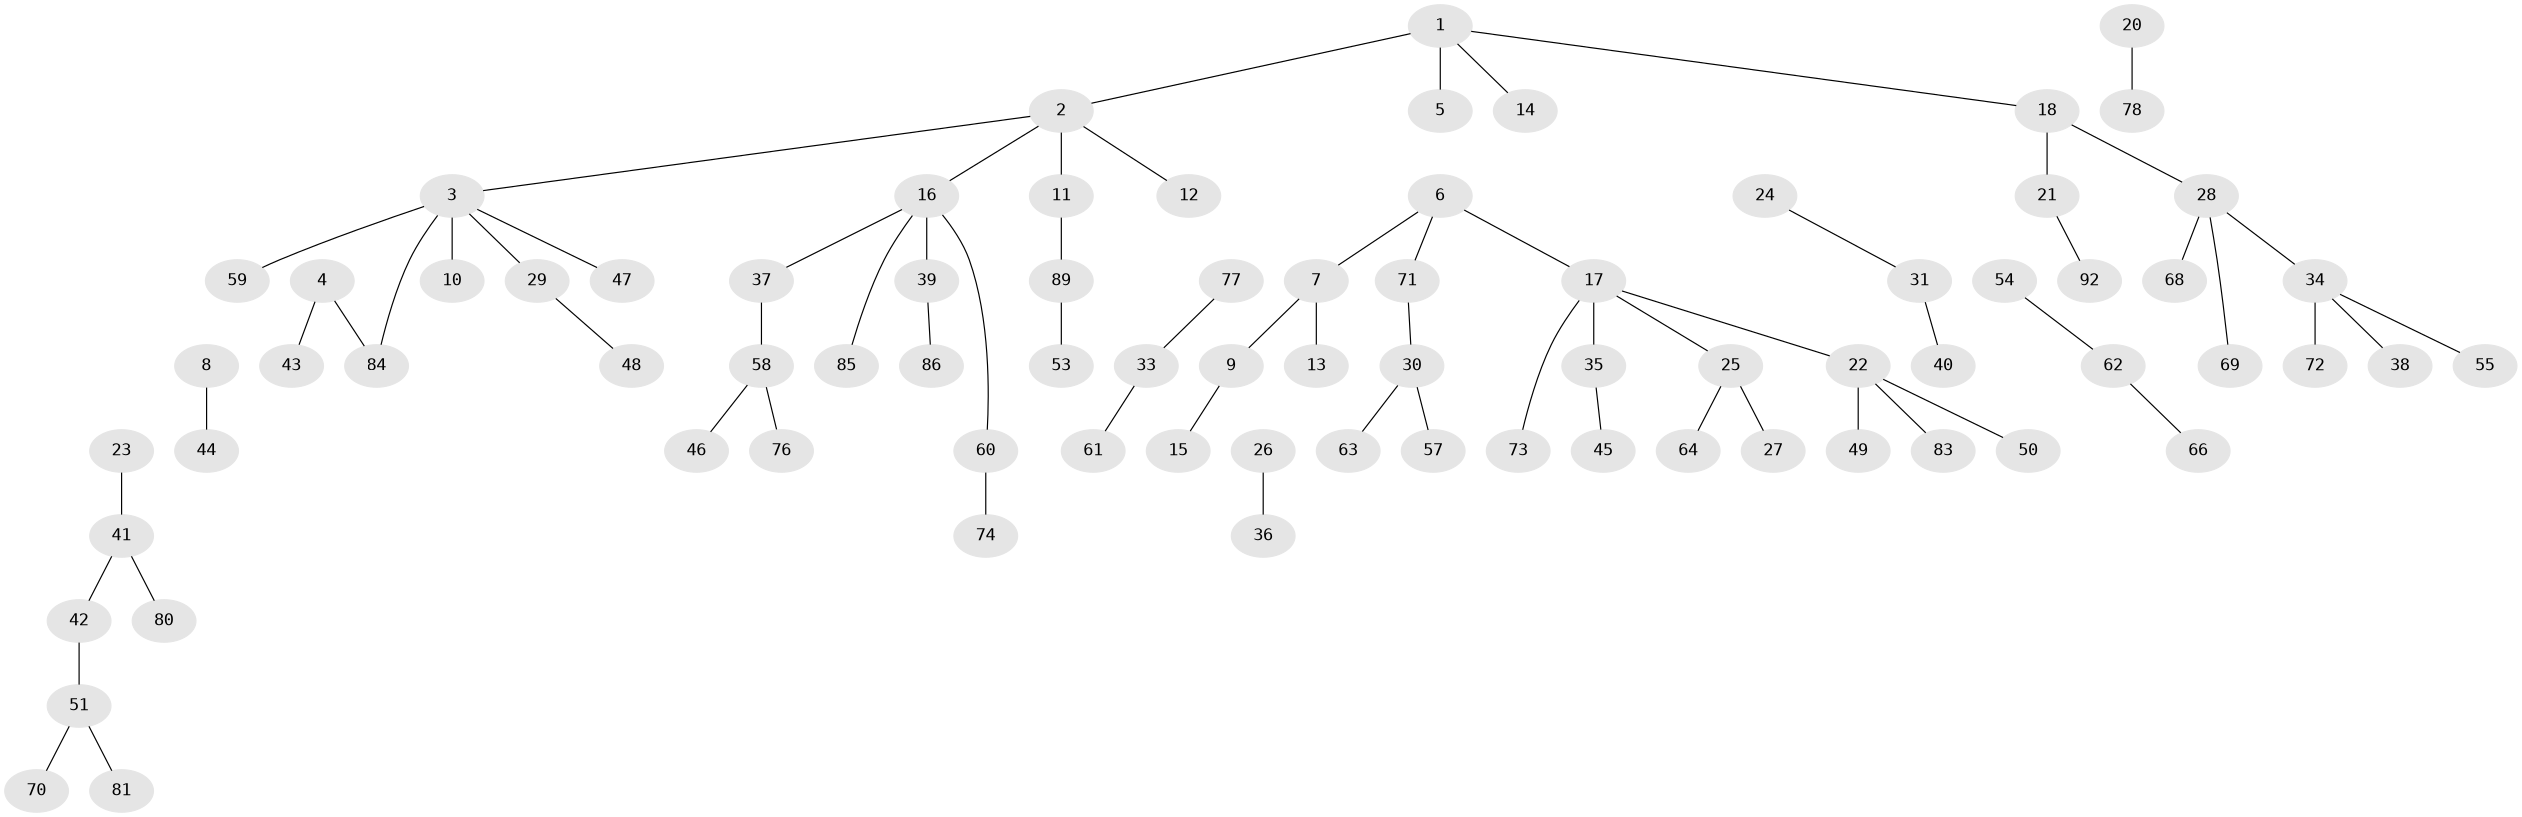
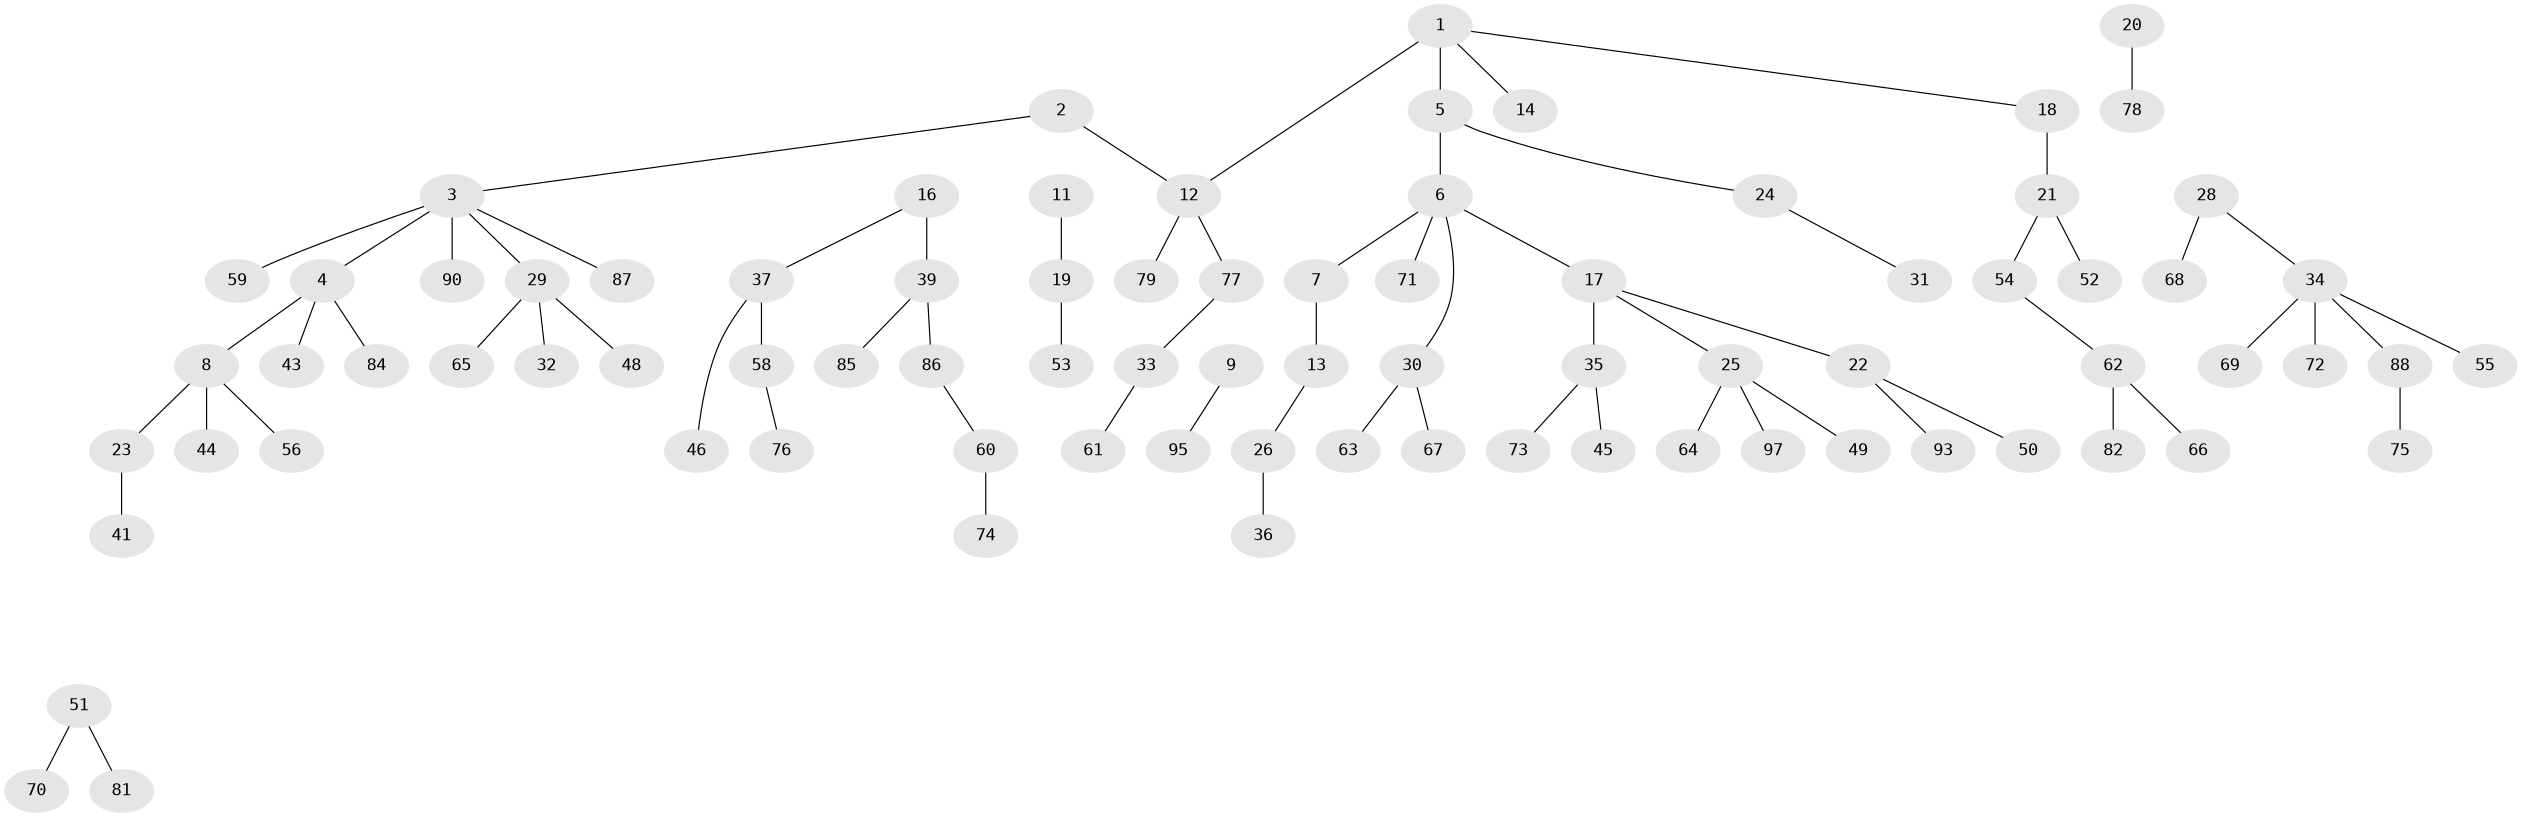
(1251, 68) -> (1314, 111)
(994, 153) -> none
(1061, 154) -> none
none -> (1440, 154)
(2127, 154) -> none
none -> (1598, 164)
none -> (1210, 239)
none -> (2026, 239)
(402, 277) -> (387, 239)
(876, 277) -> (887, 323)
(452, 281) -> (452, 281)
(622, 281) -> (622, 281)
(1061, 281) -> (1061, 281)
none -> (1146, 281)
(2090, 281) -> (2090, 281)
(2220, 281) -> (2273, 323)
(983, 318) -> (959, 409)
(1274, 323) -> none
none -> (264, 324)
(1410, 324) -> (1453, 285)
(1544, 362) -> (1556, 408)
none -> (462, 366)
none -> (547, 366)
(1943, 366) -> none
(2400, 366) -> (2400, 366)
none -> (164, 408)
(729, 408) -> (713, 361)
none -> (1290, 408)
(1858, 409) -> (1795, 409)
none -> (292, 451)
(1178, 451) -> (1178, 451)
(1433, 451) -> (1433, 451)
(1773, 451) -> (1773, 451)
(1943, 451) -> (1943, 451)
none -> (2113, 451)
none -> (2400, 451)
(79, 621) -> none
(164, 621) -> none
